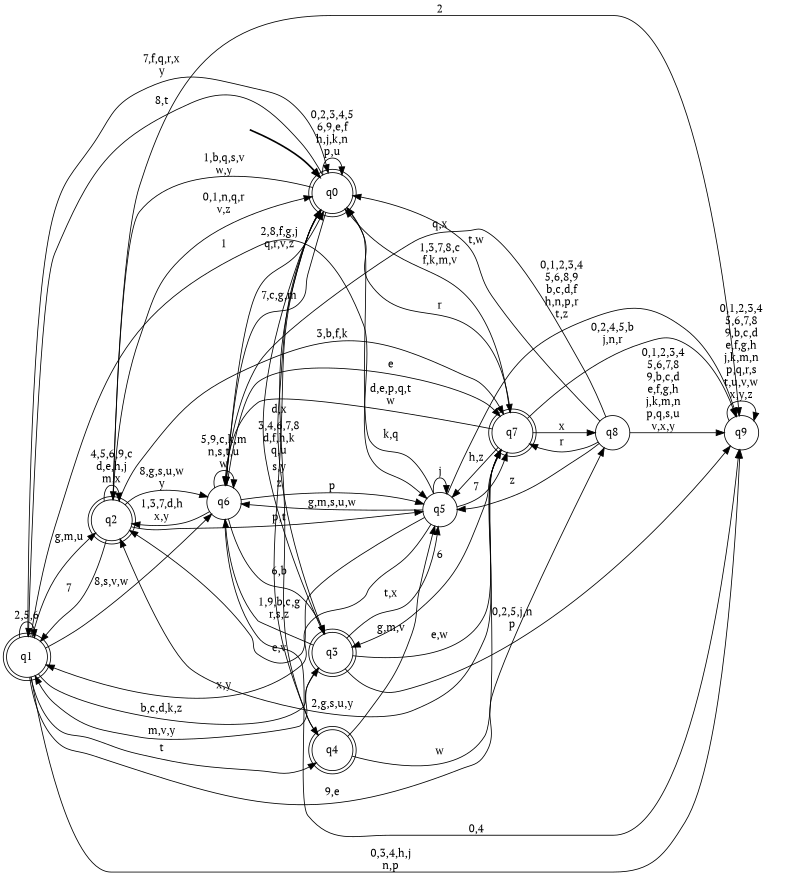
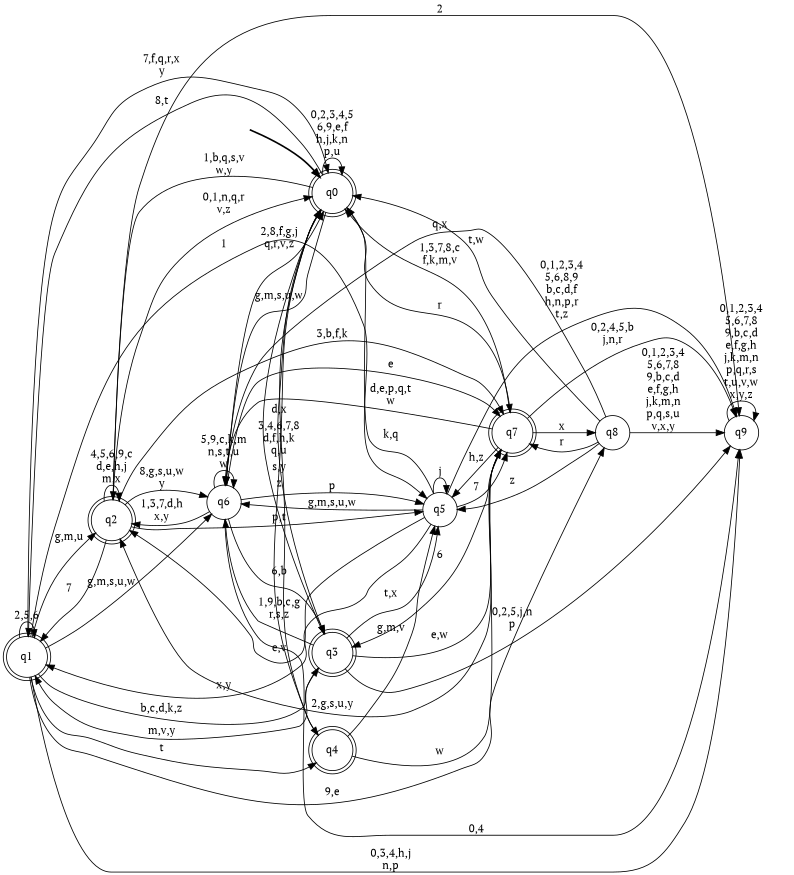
(279, 296) -> (279, 296)
(112, 582) -> (112, 582)
